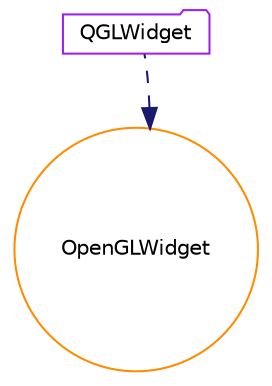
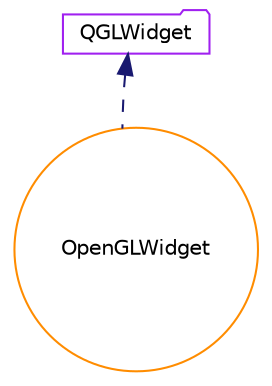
(148, 81) -> (123, 102)
